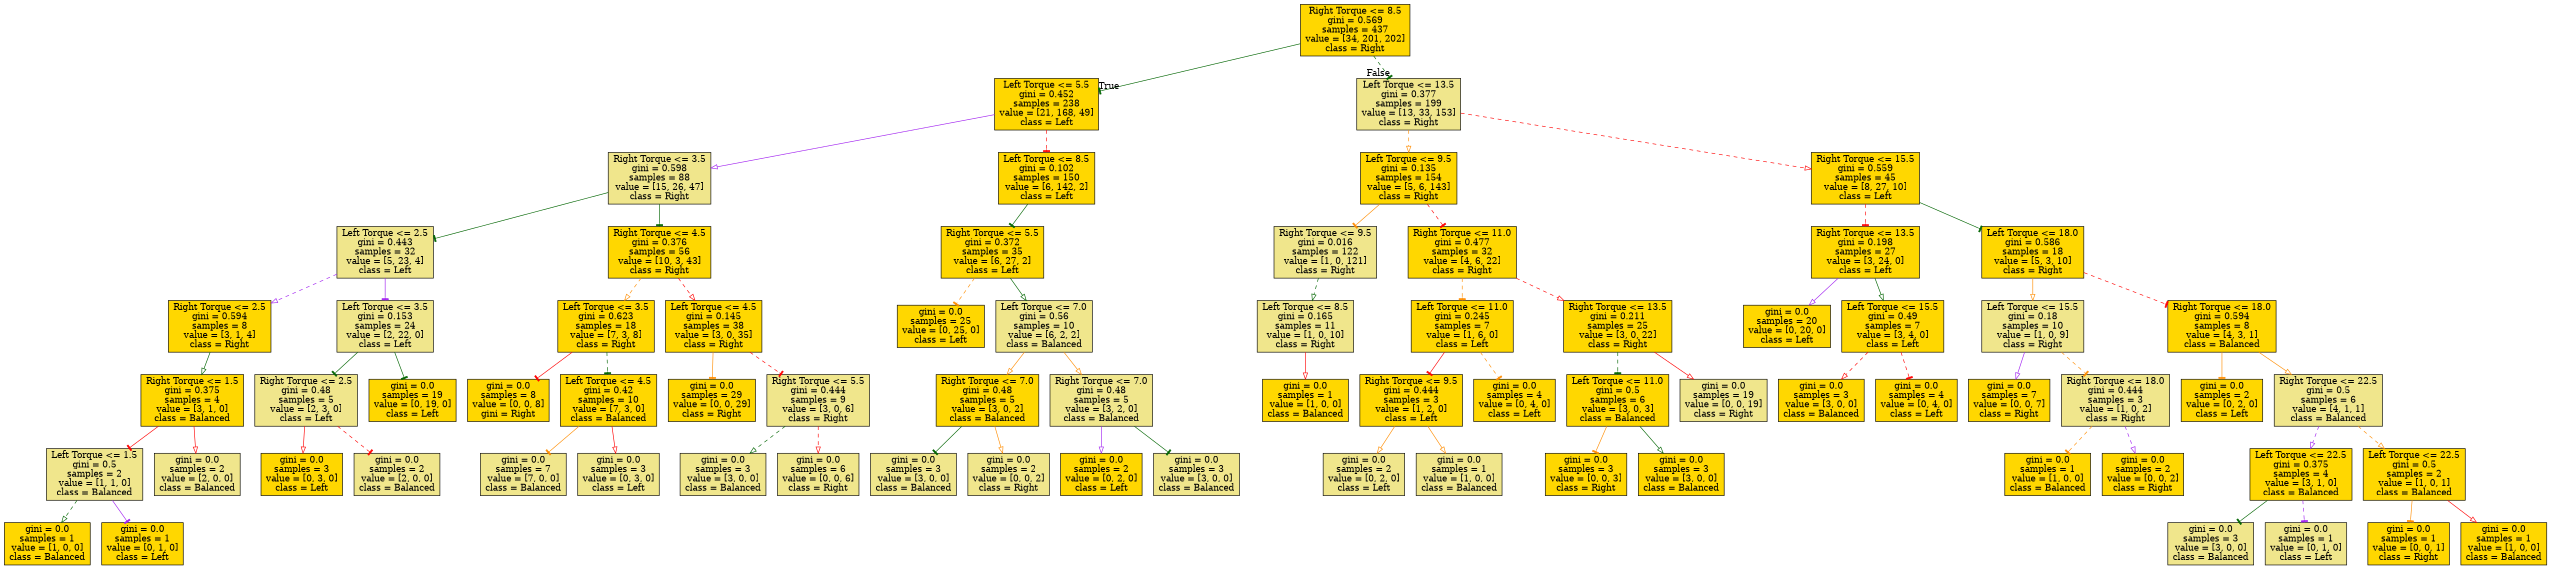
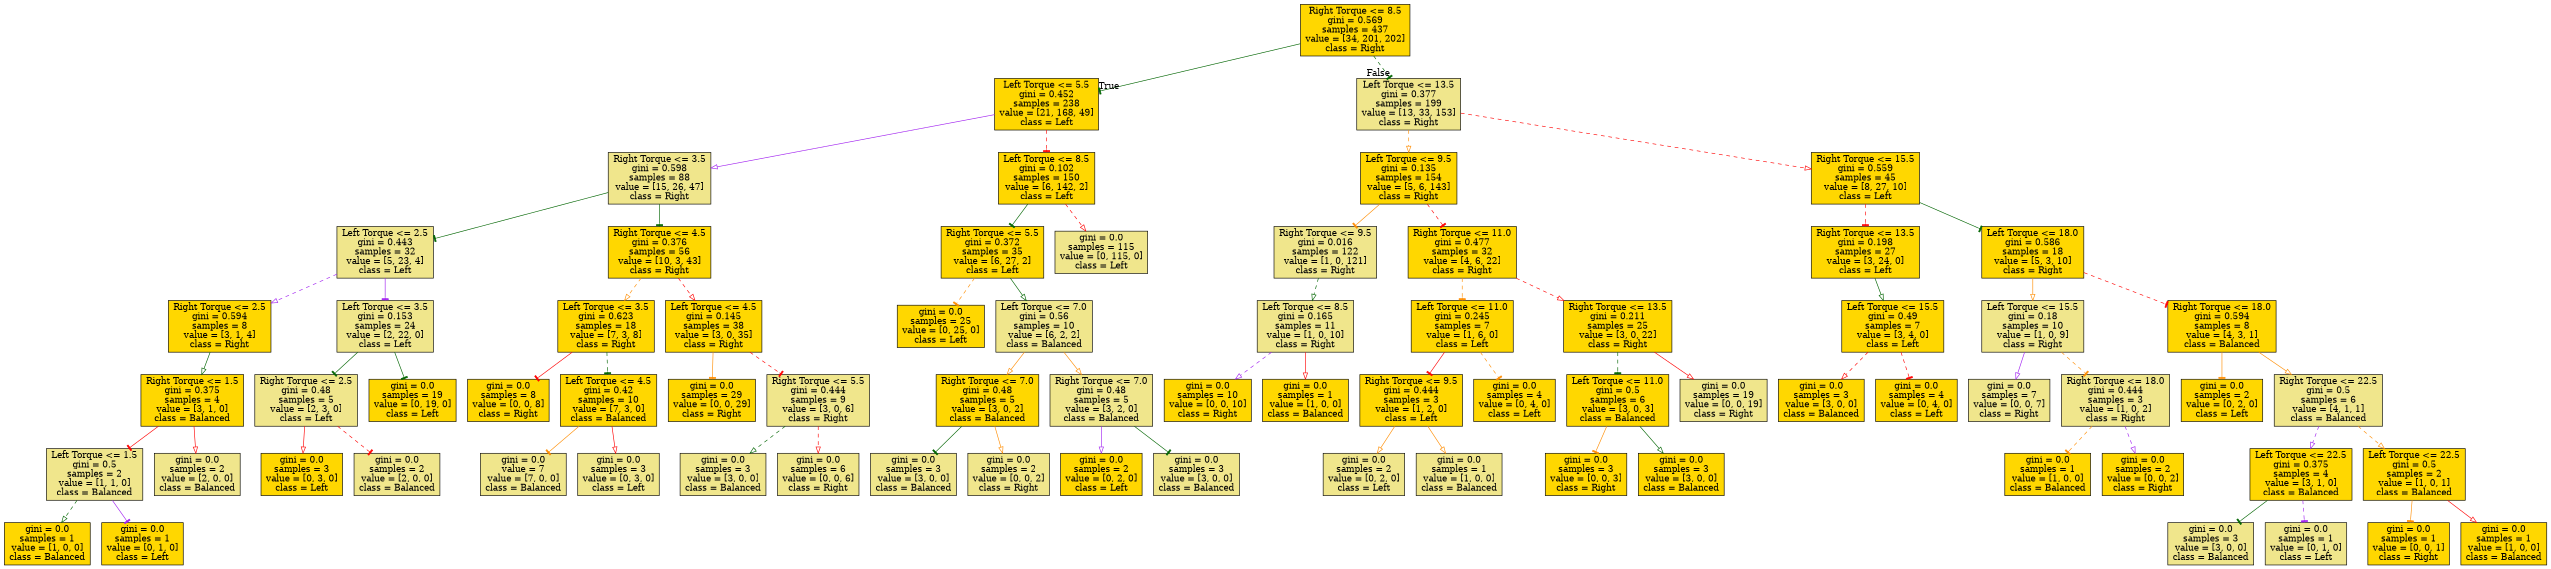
none -> (1101, 252)
(1787, 326) -> none
(508, 400) -> (508, 400)
none -> (1208, 400)
(2009, 400) -> (2009, 400)
(523, 474) -> (523, 474)
